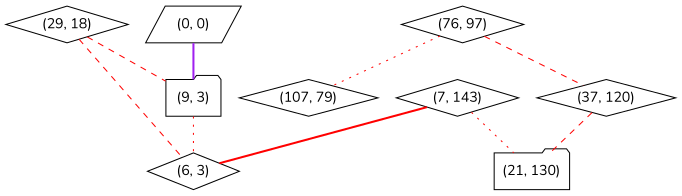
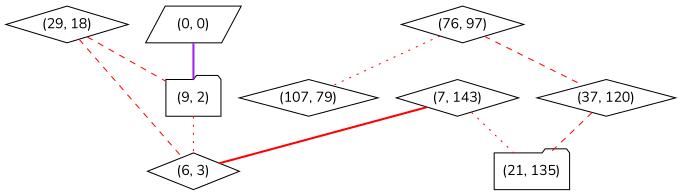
(193, 98) -> (193, 98)
(532, 171) -> (532, 171)
